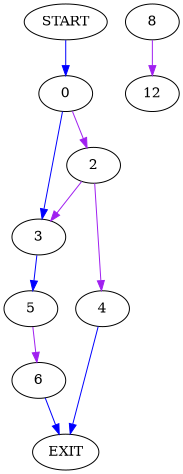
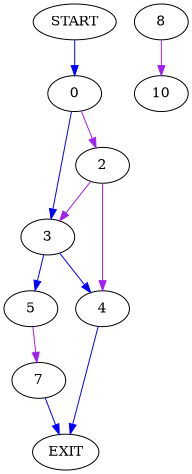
(152, 94) -> (161, 94)
none -> (72, 269)
(39, 380) -> (39, 380)
